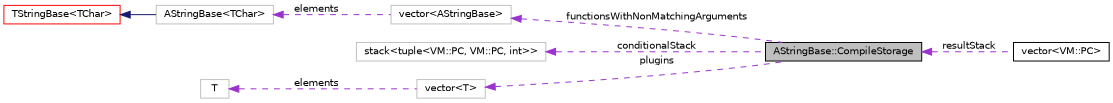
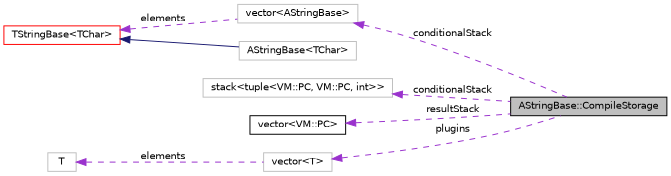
(337, 15) -> (184, 24)
(656, 17) -> (452, 34)
(973, 52) -> (433, 119)
